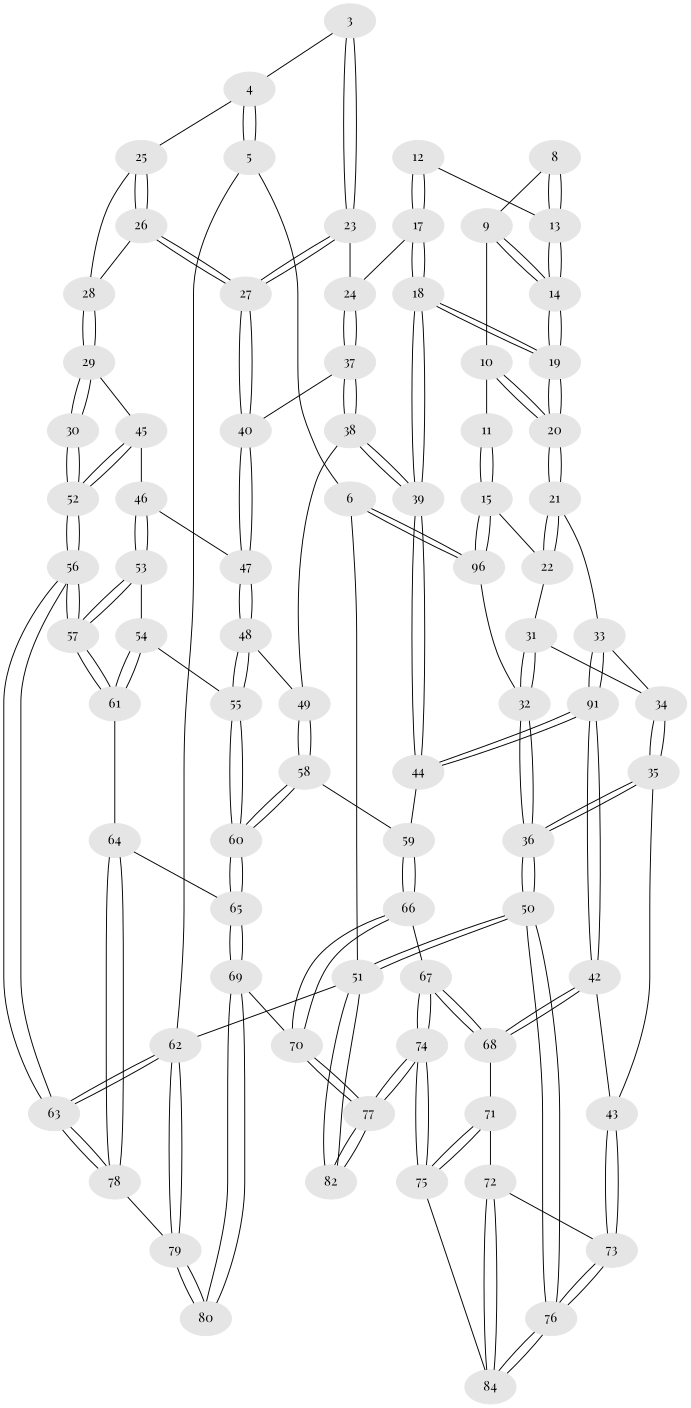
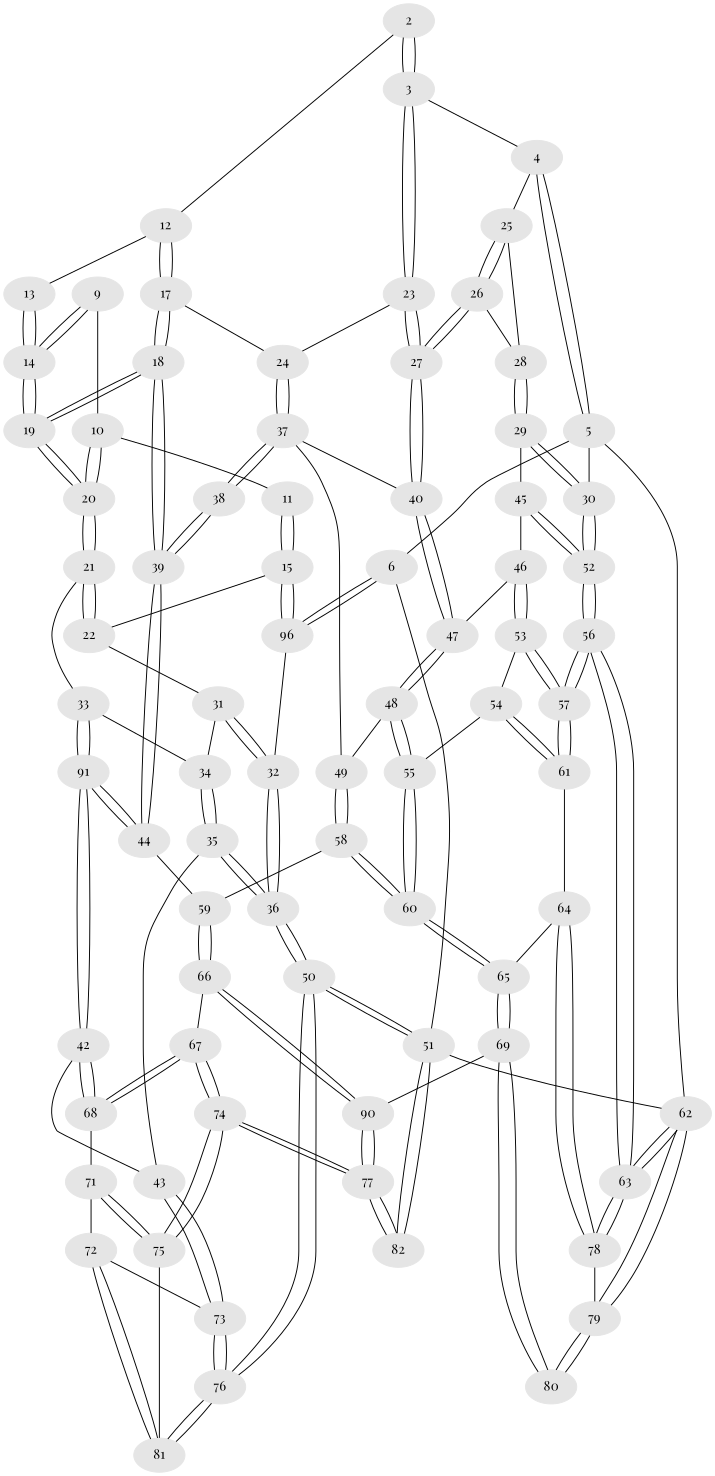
none -> (409, 21)
(555, 157) -> none
none -> (589, 465)
(300, 563) -> (340, 587)
(297, 1045) -> (368, 1114)
(490, 1387) -> (159, 1455)
